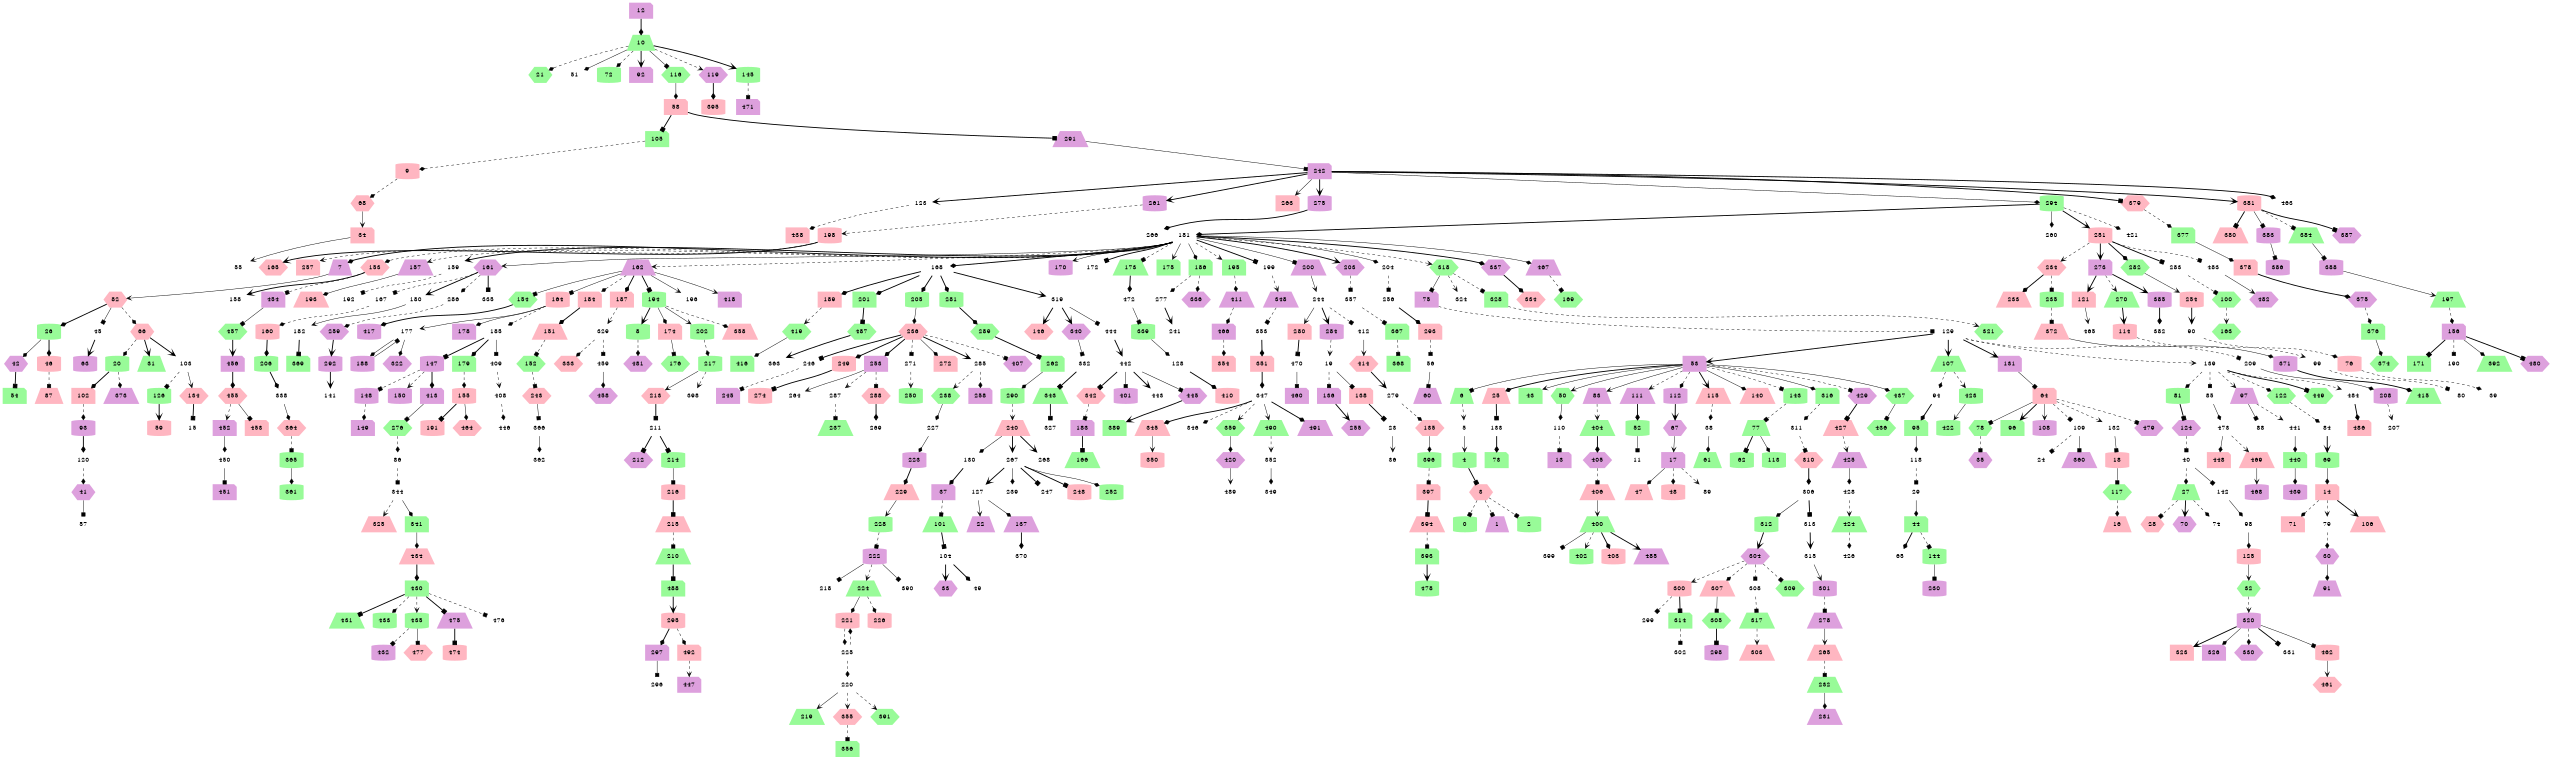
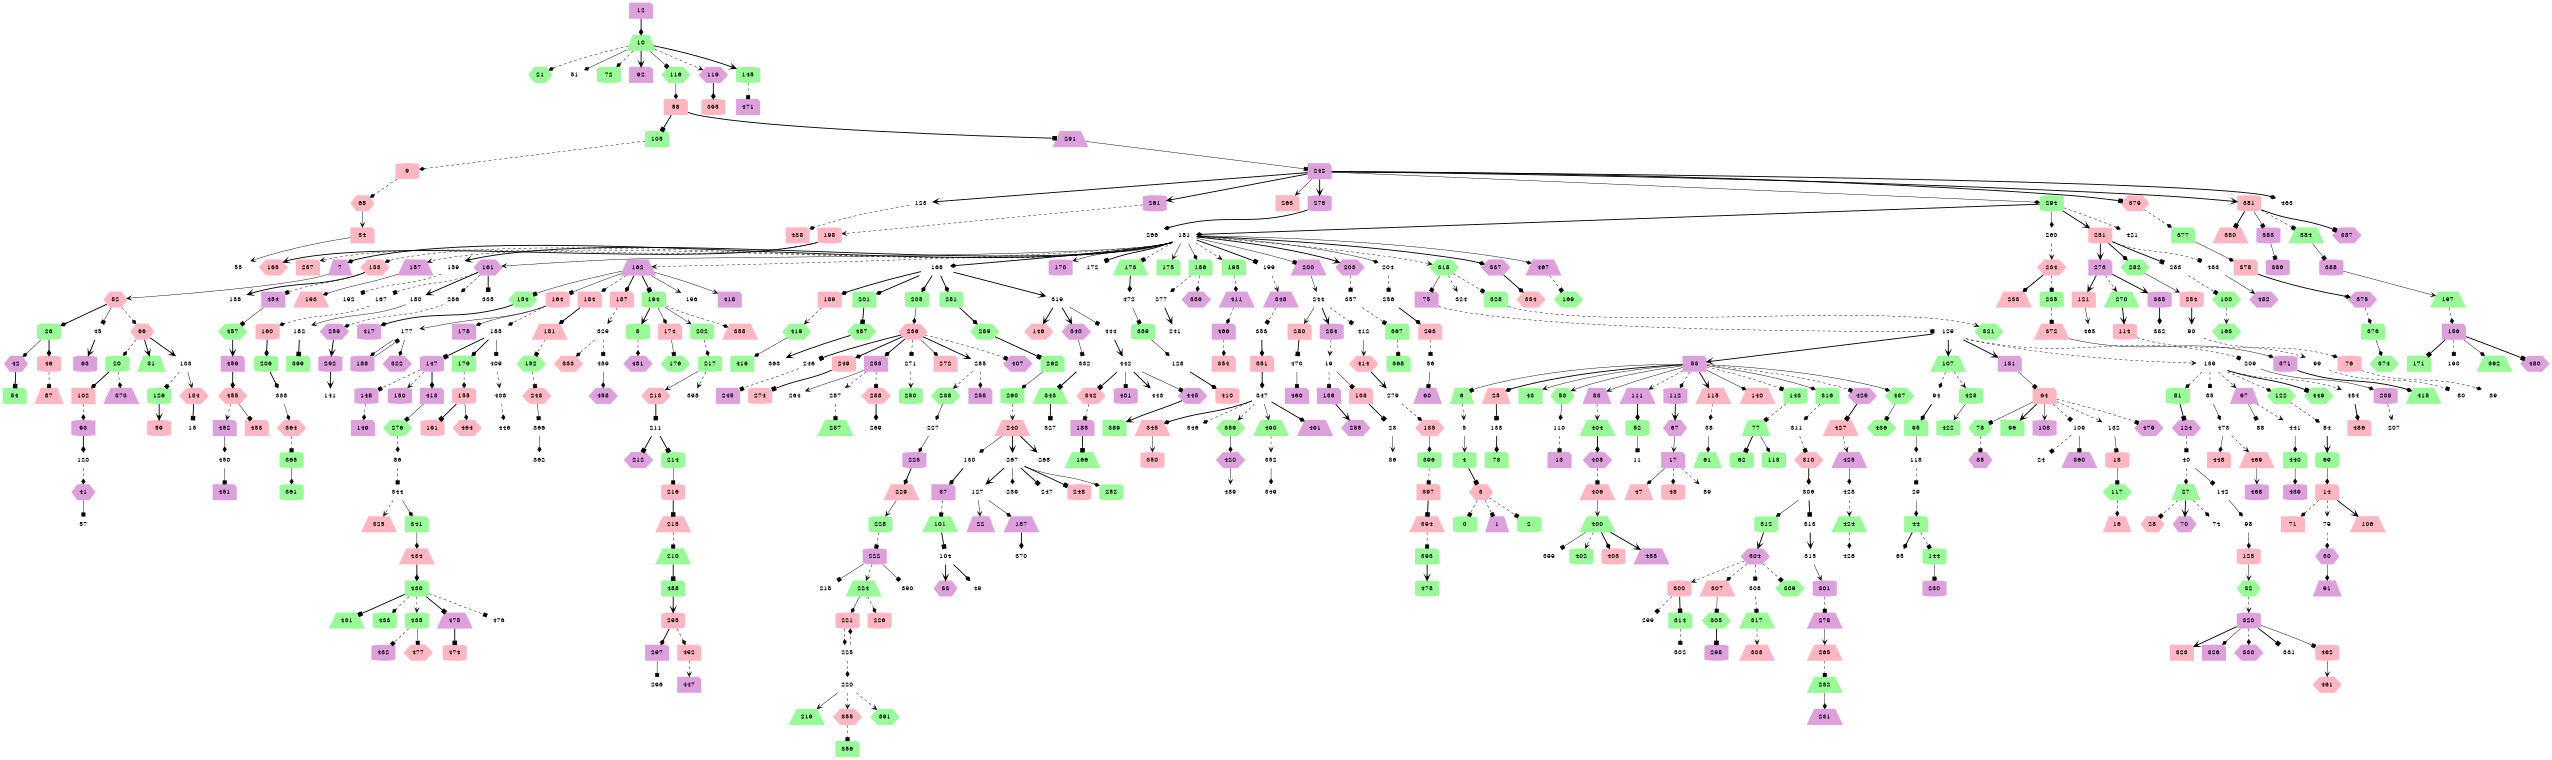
(2077, 251) -> (2052, 249)
